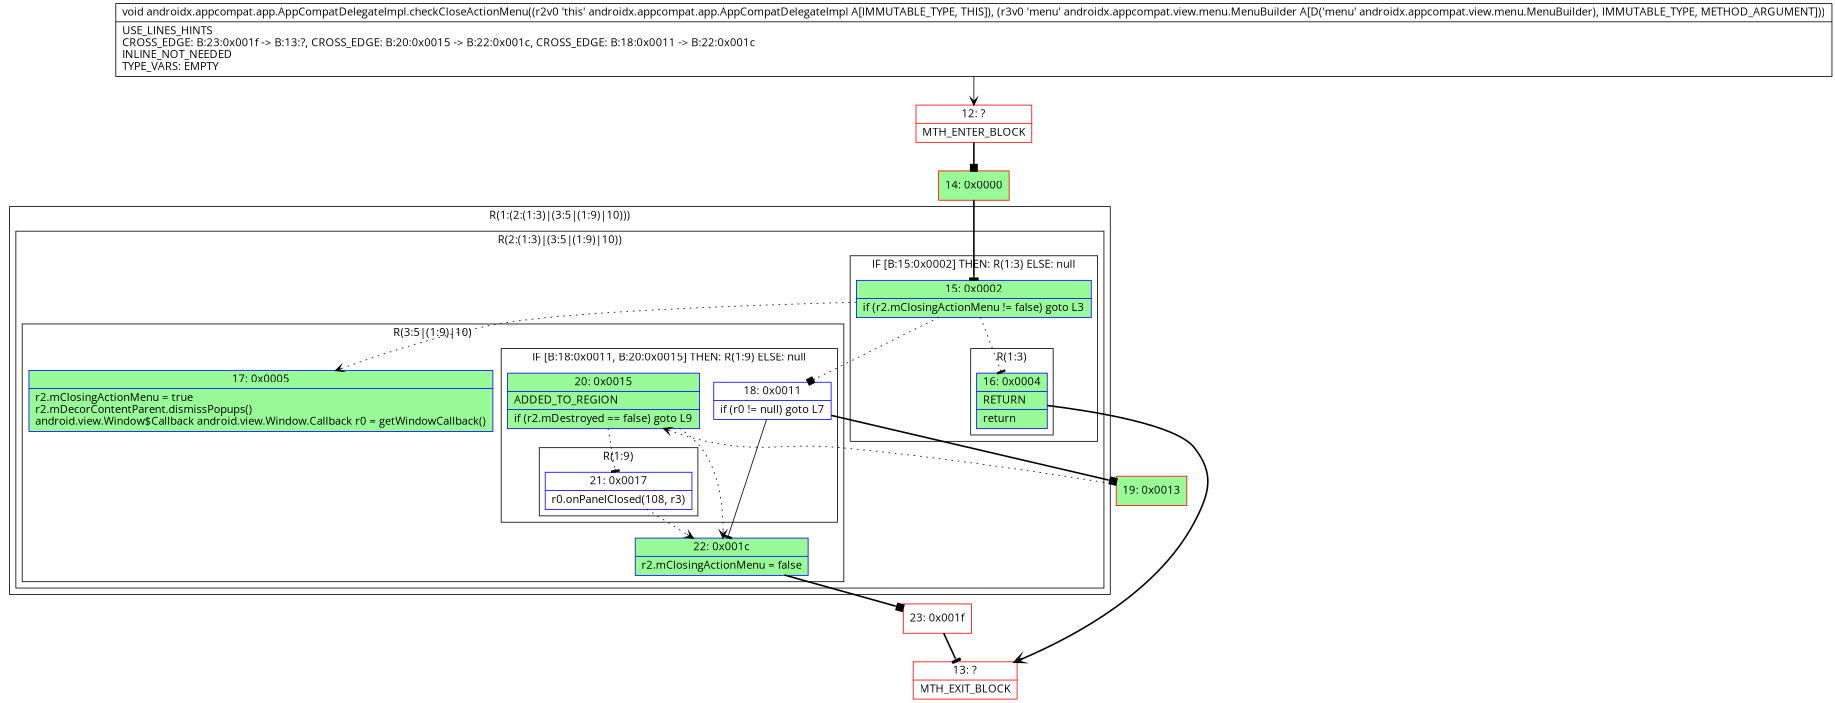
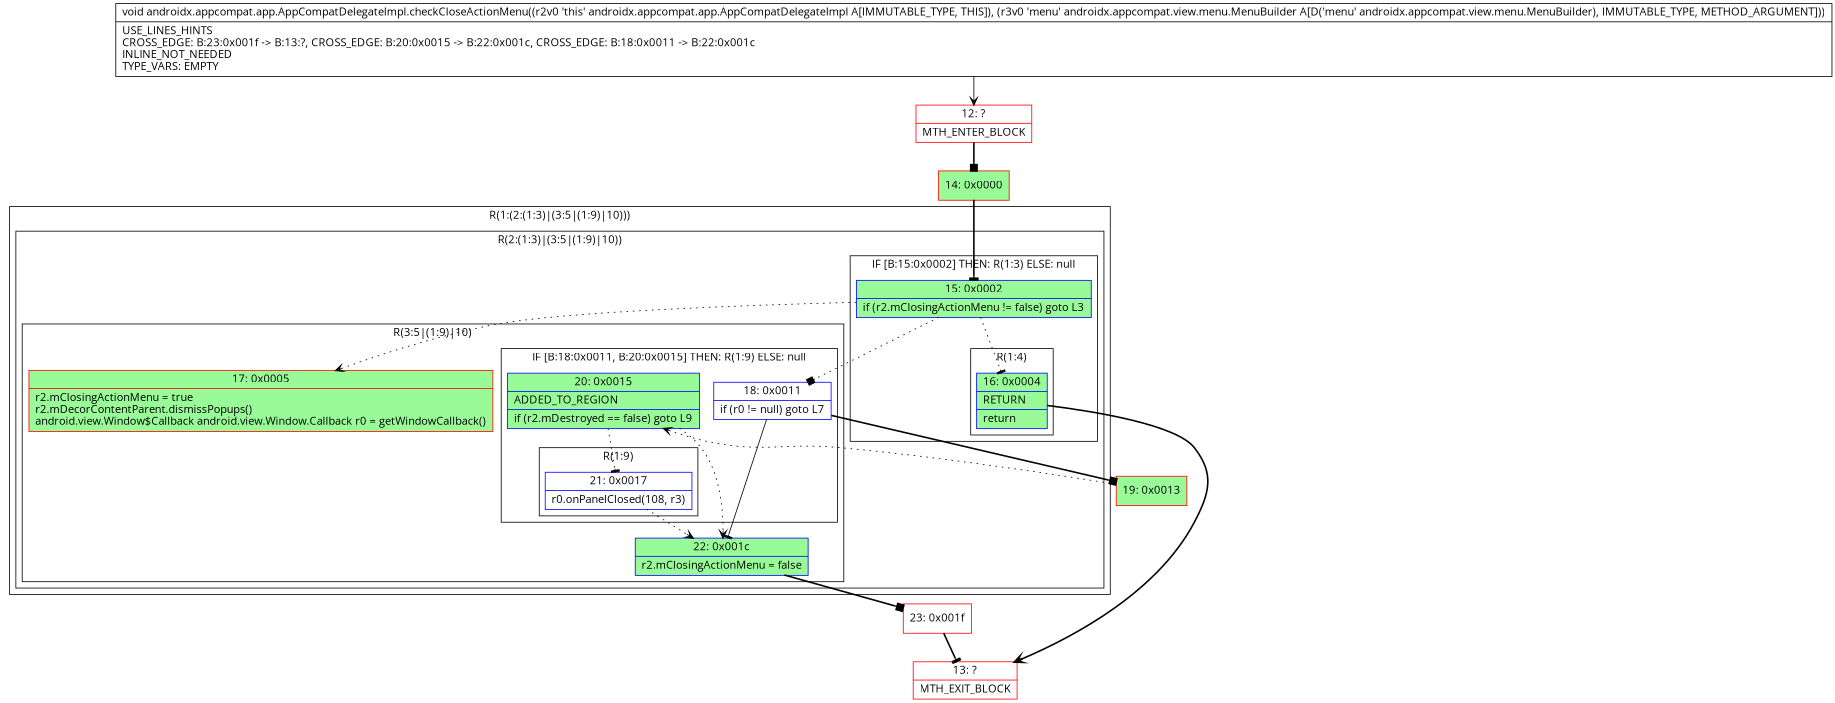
(1012, 358) -> (1012, 358)
(261, 401) -> (261, 401)
